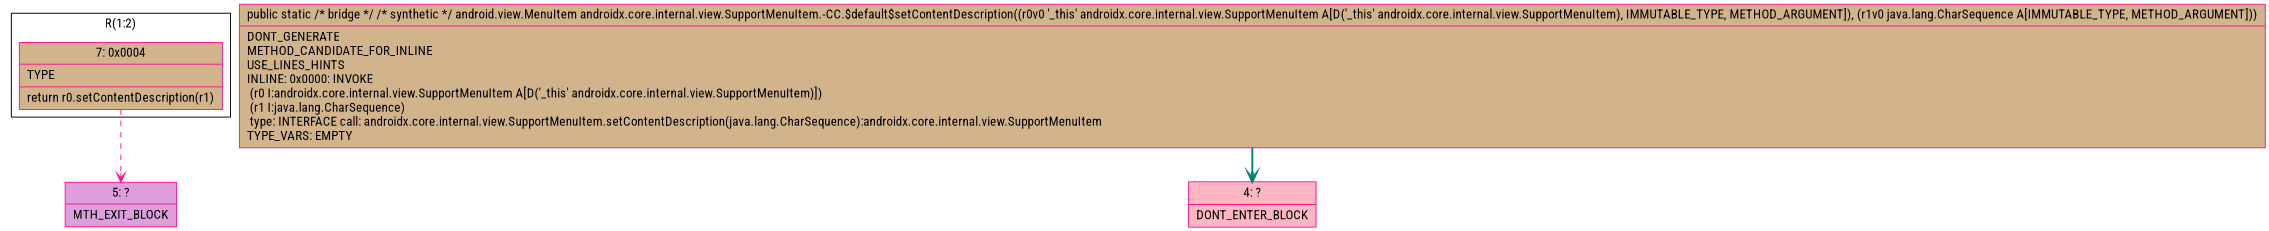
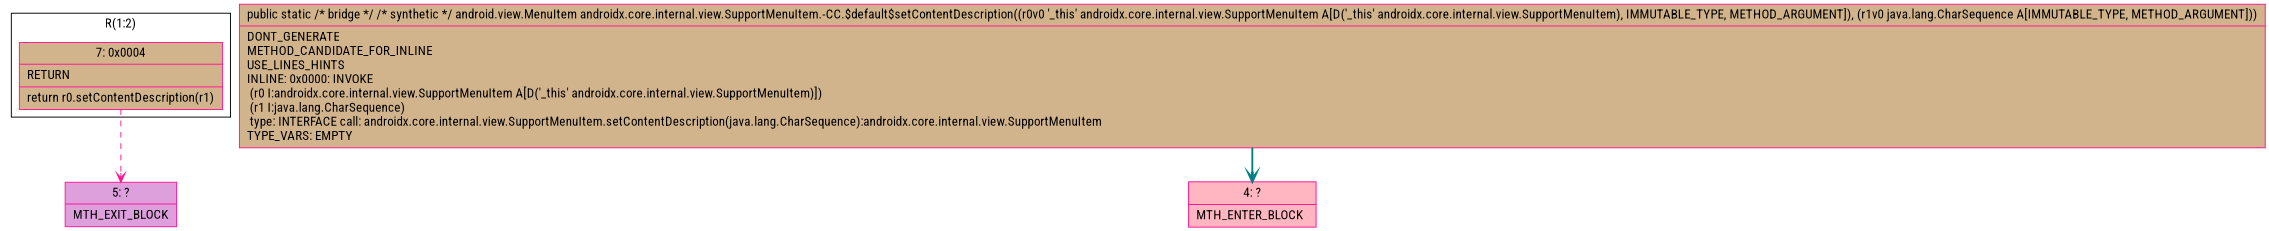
(41, 75) -> (49, 75)
(1252, 215) -> (1250, 215)
